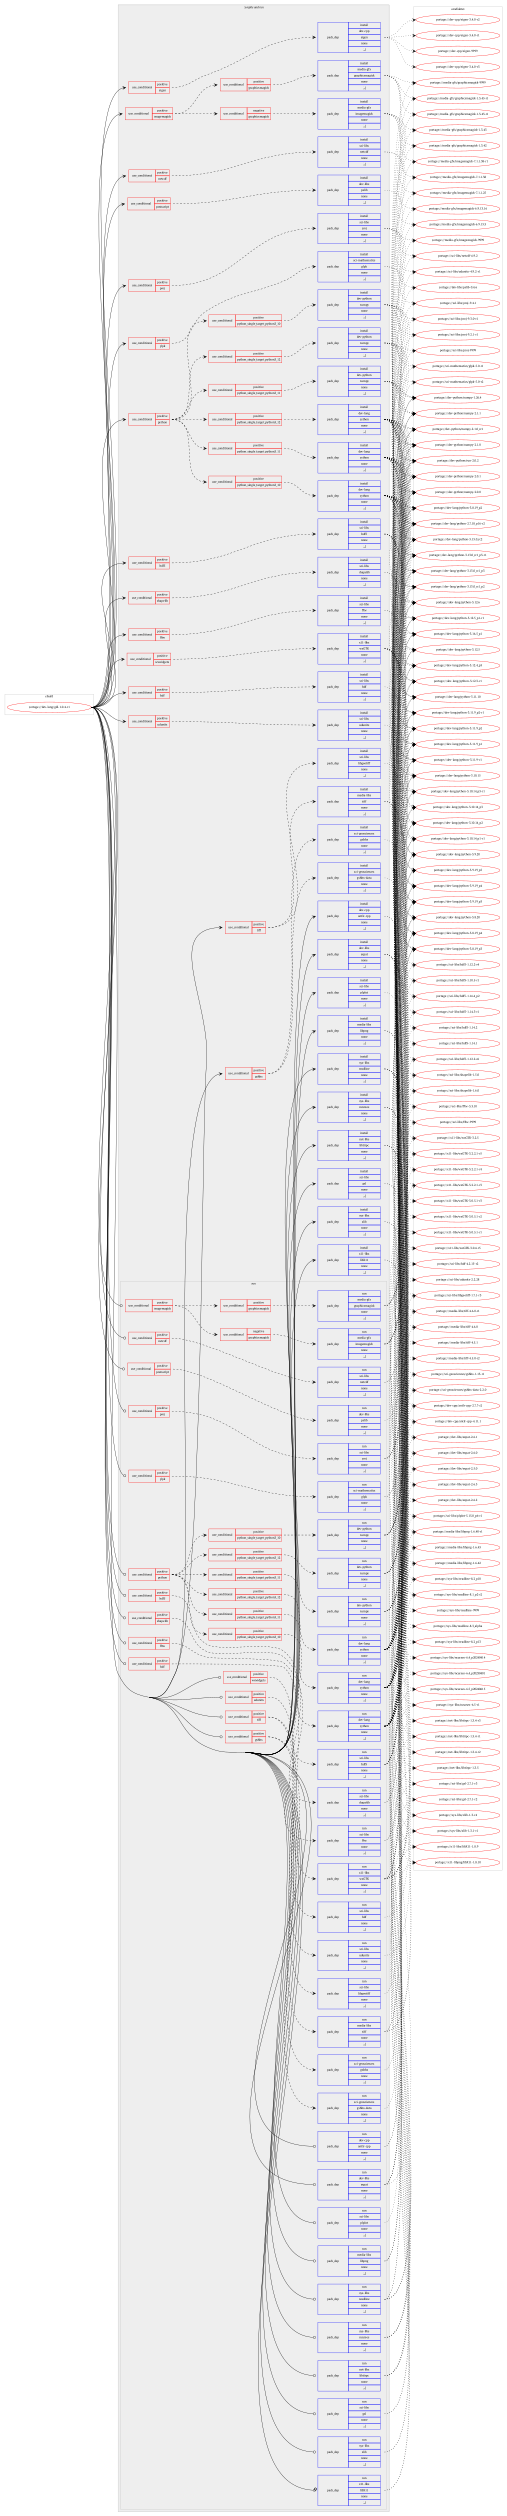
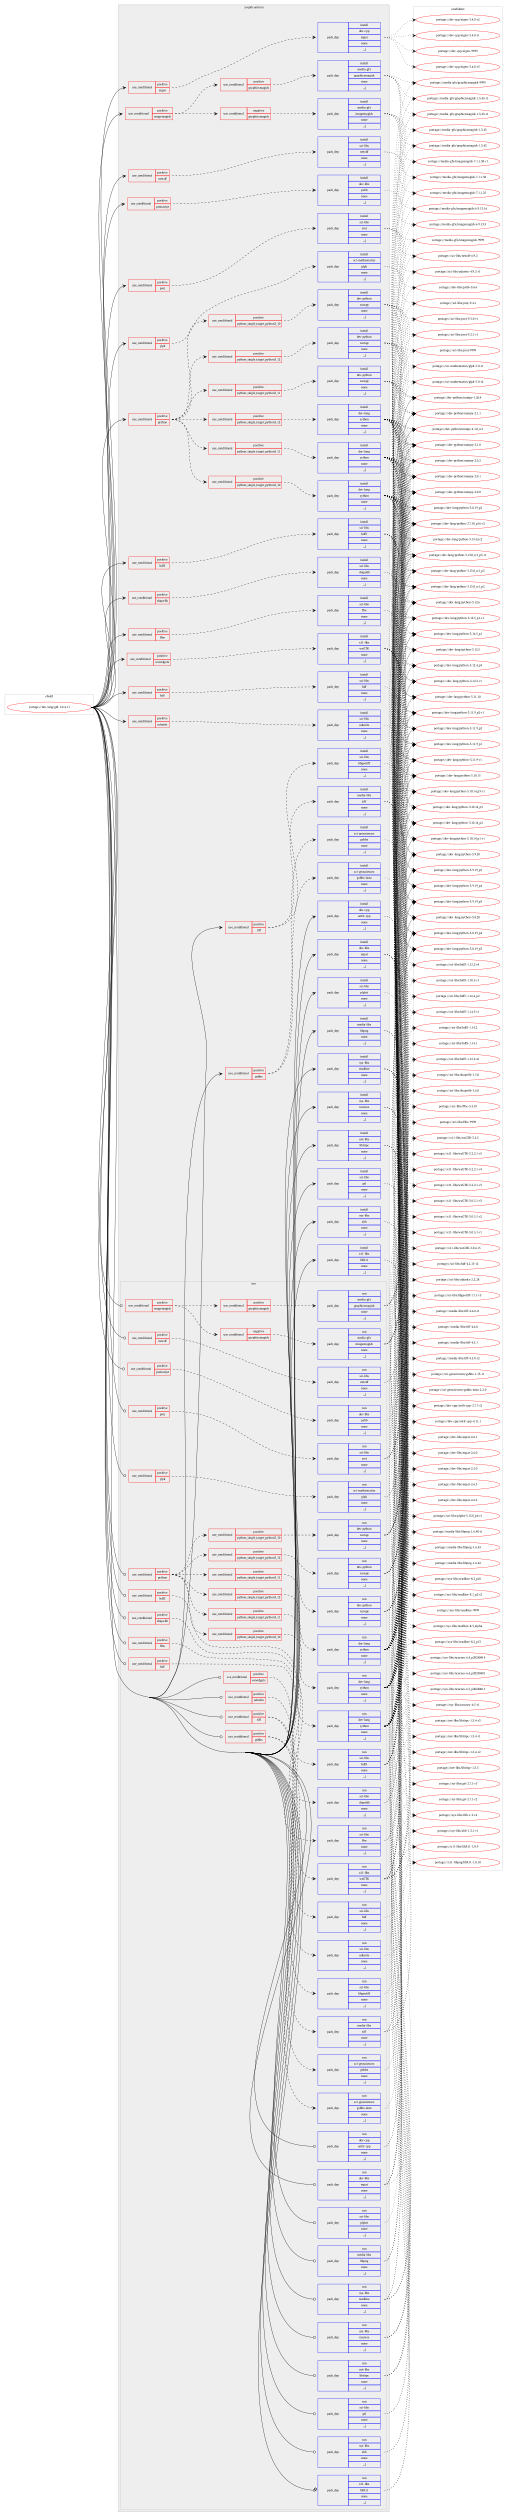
(458, 461) -> (458, 461)
